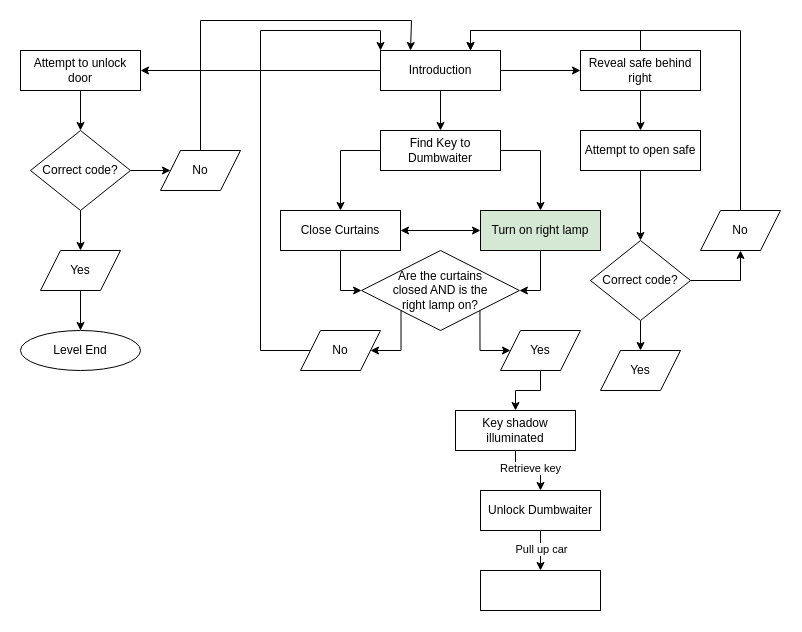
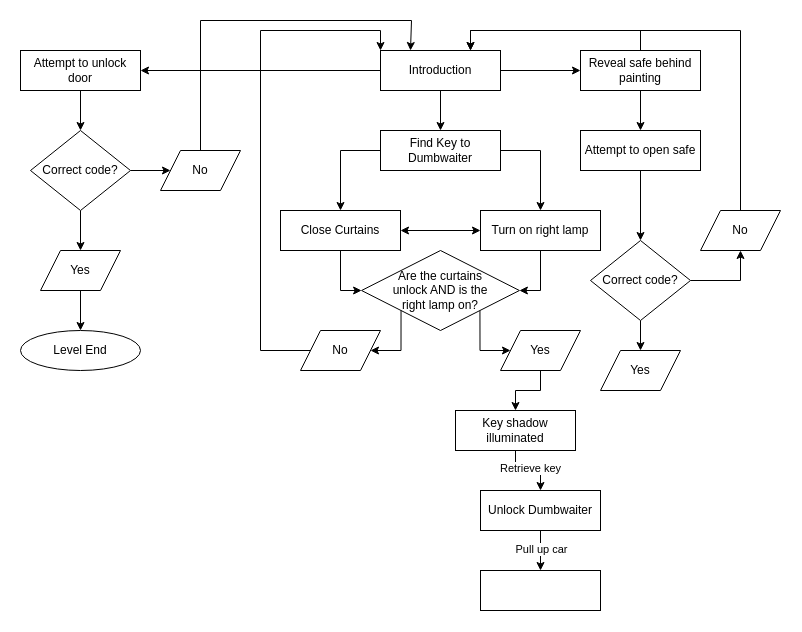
(641, 71) -> (641, 71)
(541, 231) -> (541, 231)
(441, 291) -> (441, 291)
